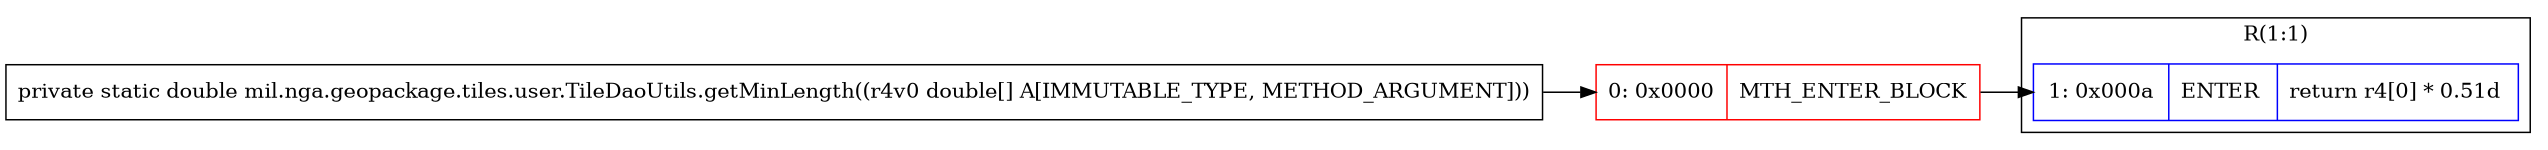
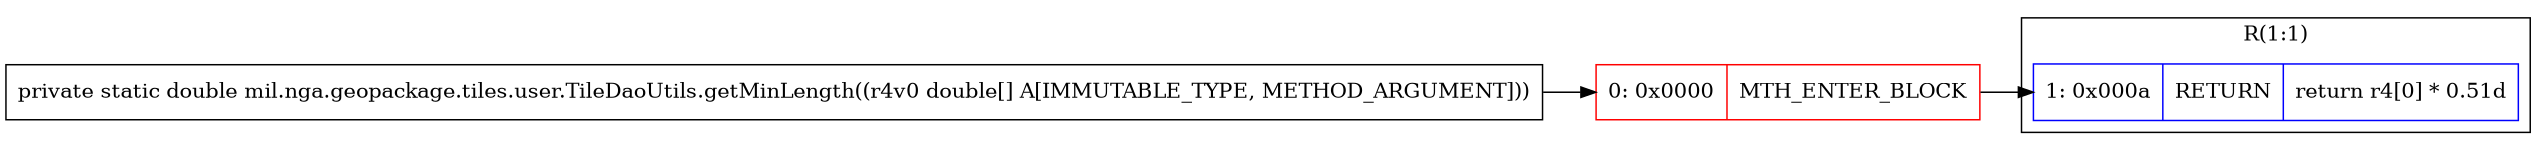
(2220, 91) -> (2223, 91)
